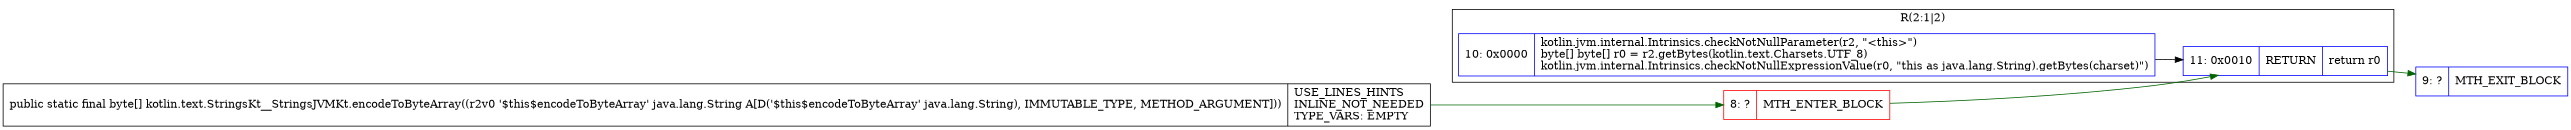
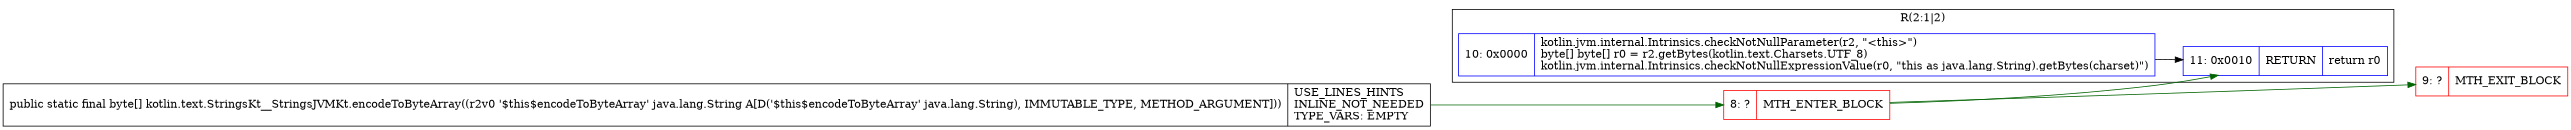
(2399, 72) -> (2149, 94)
(2492, 81) -> (2492, 81)
